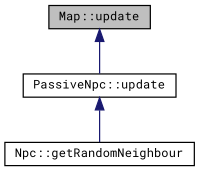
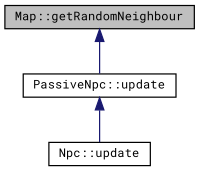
(100, 17) -> (100, 17)
(100, 154) -> (100, 154)
